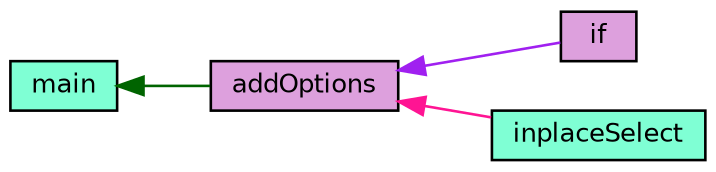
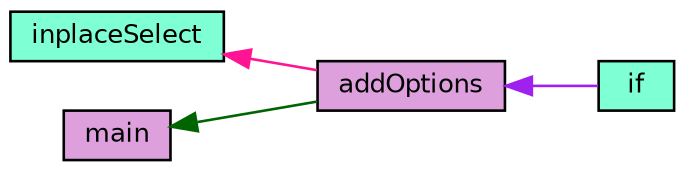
(599, 36) -> (636, 86)
(64, 86) -> (117, 135)
(458, 112) -> (284, 64)
